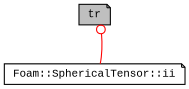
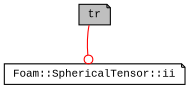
(102, 49) -> (87, 40)
